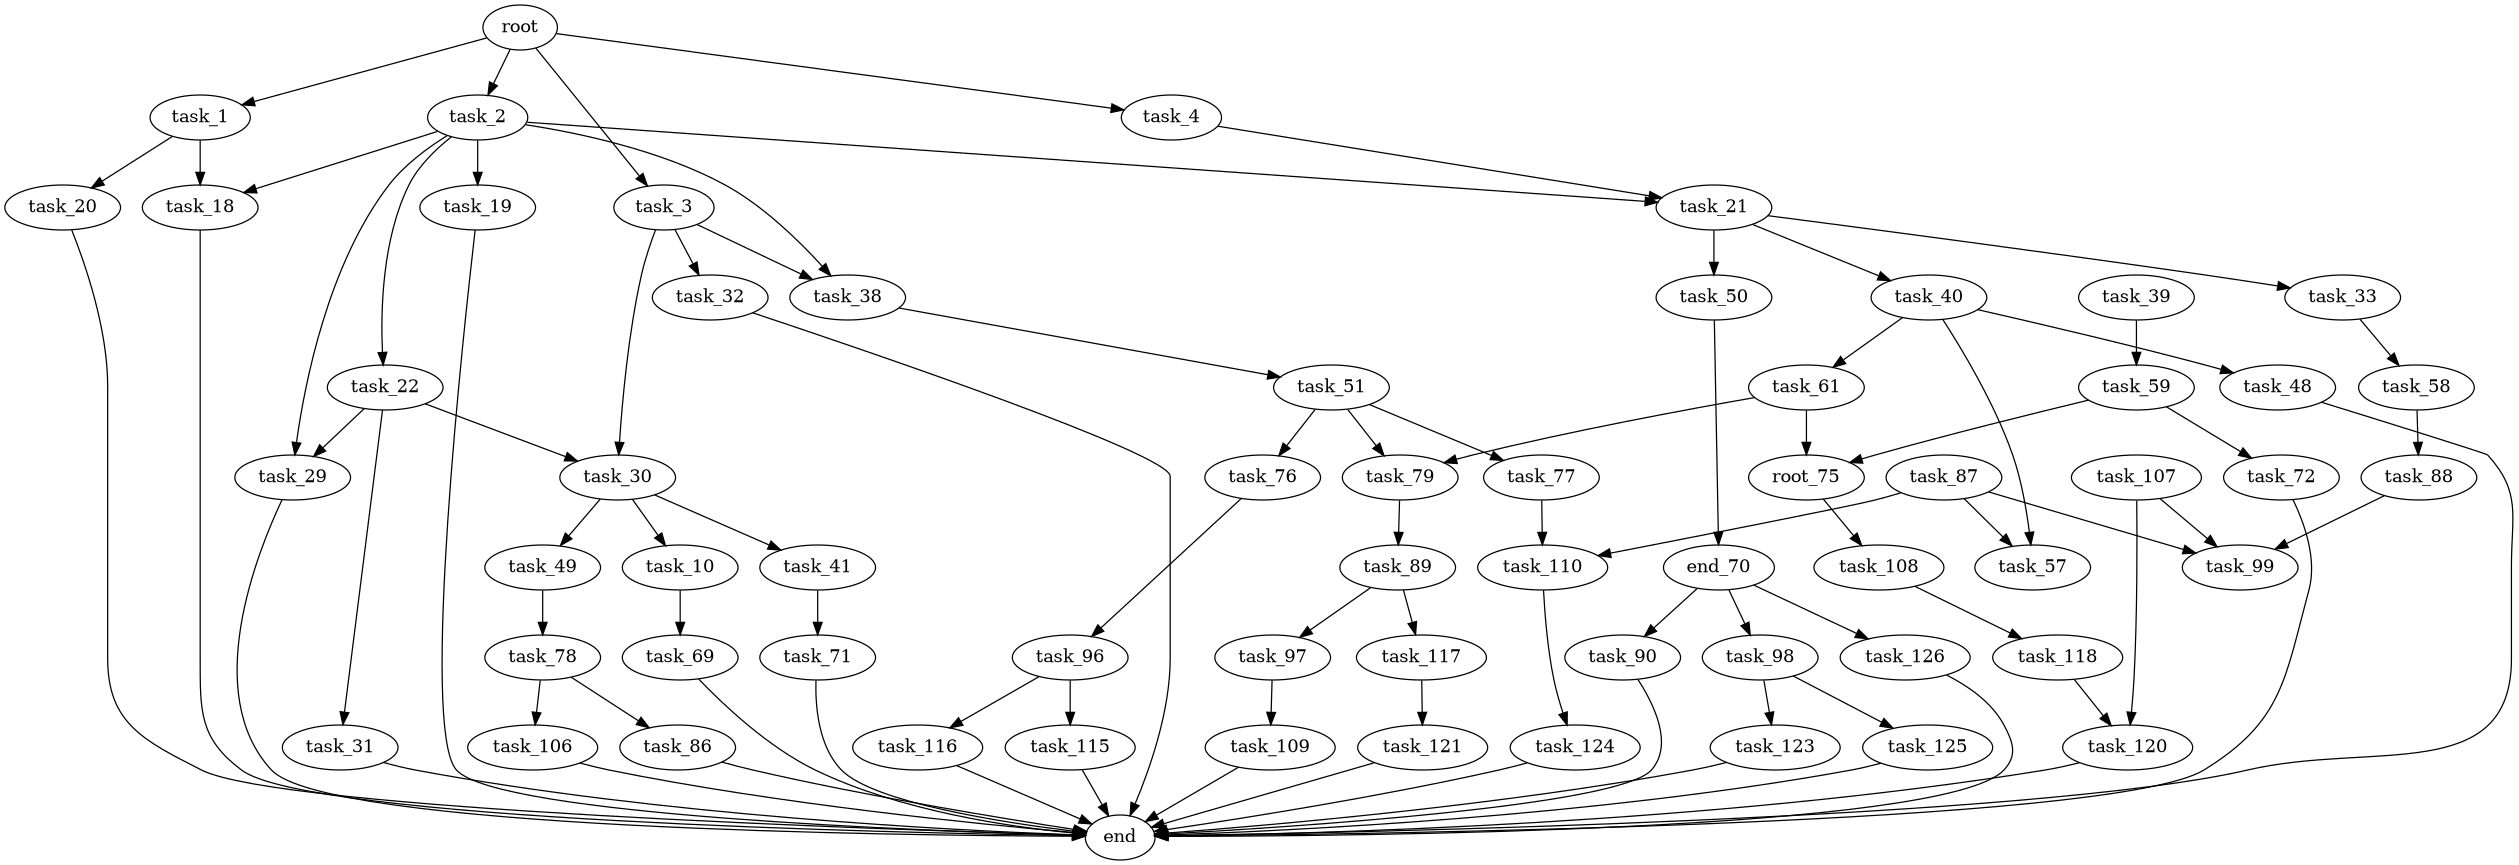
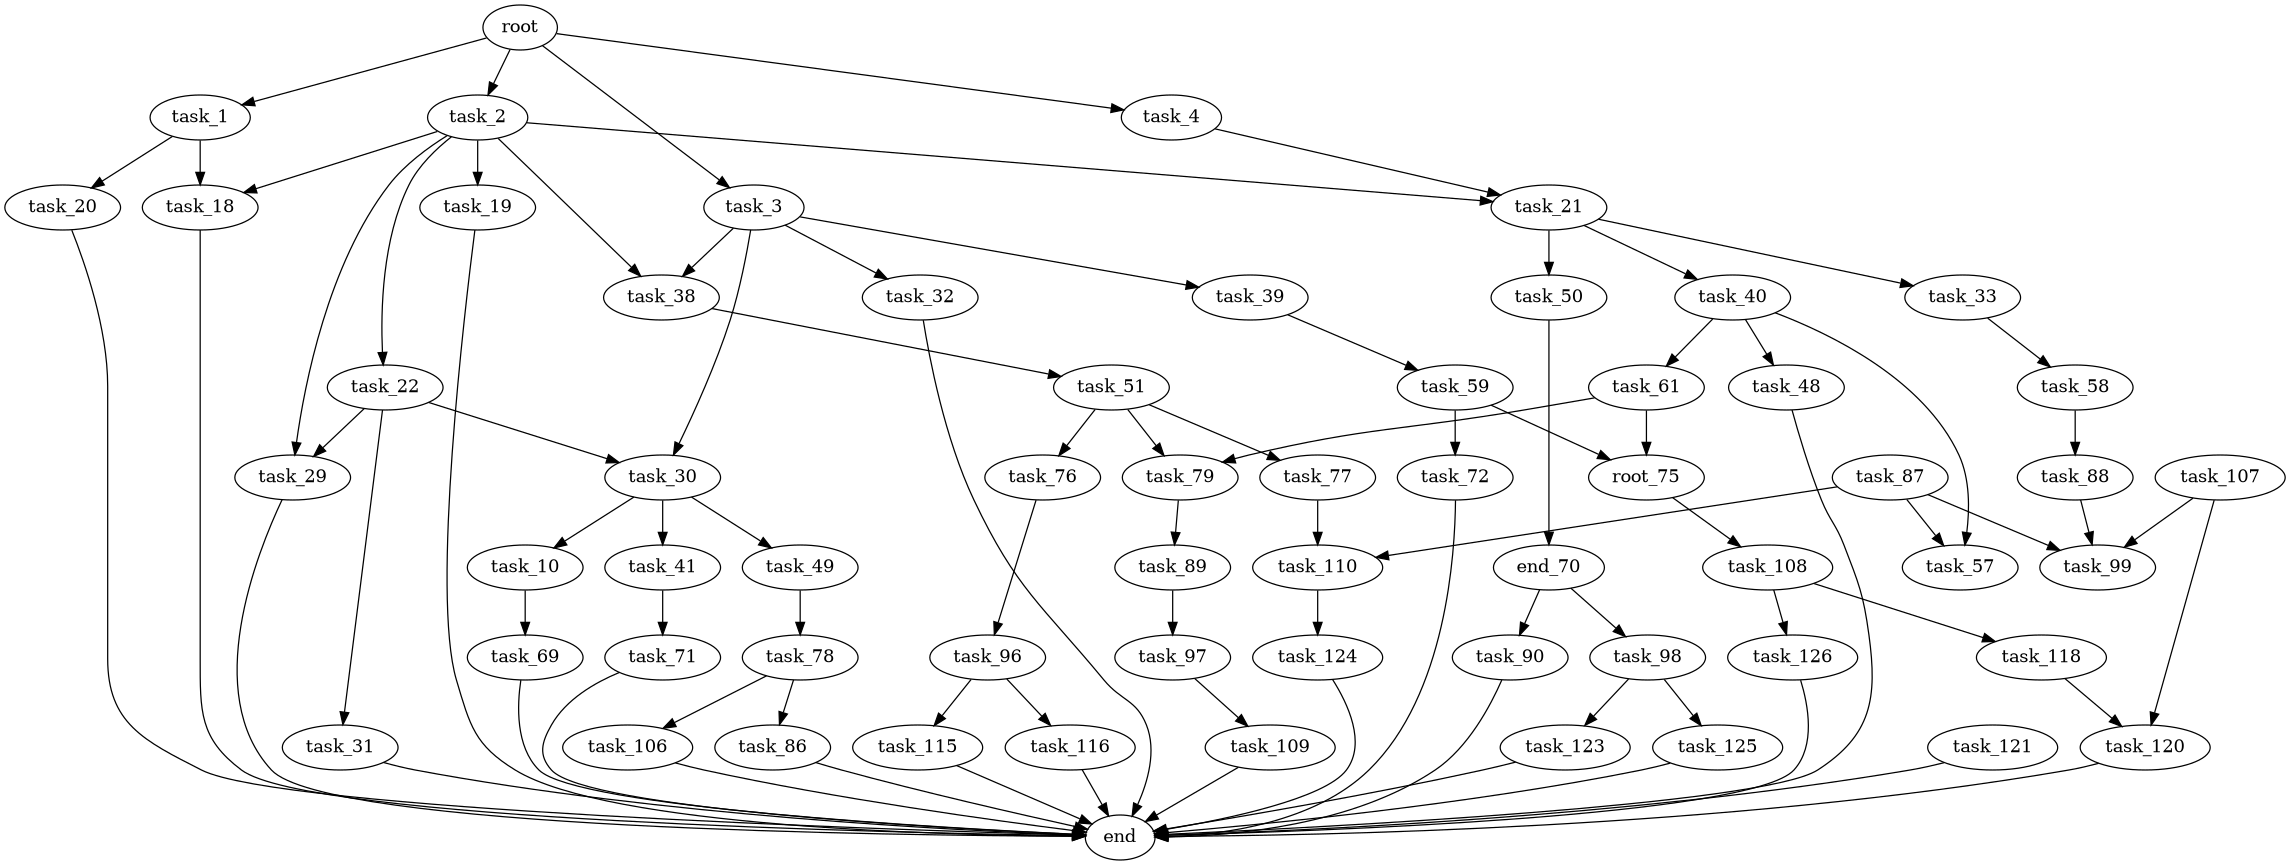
none -> (993, 251)
(1805, 609) -> (1778, 606)
(1421, 658) -> none
